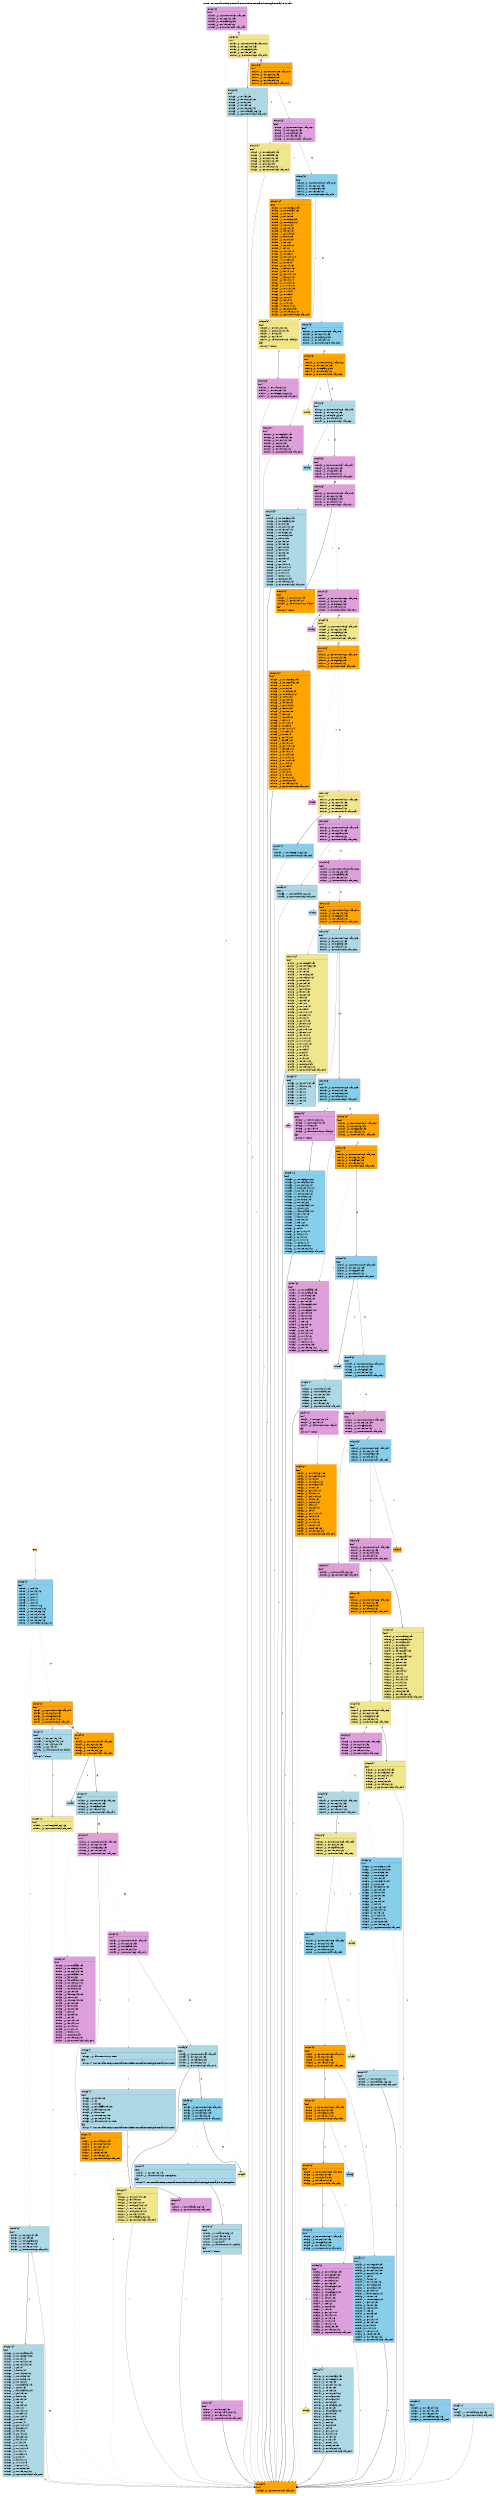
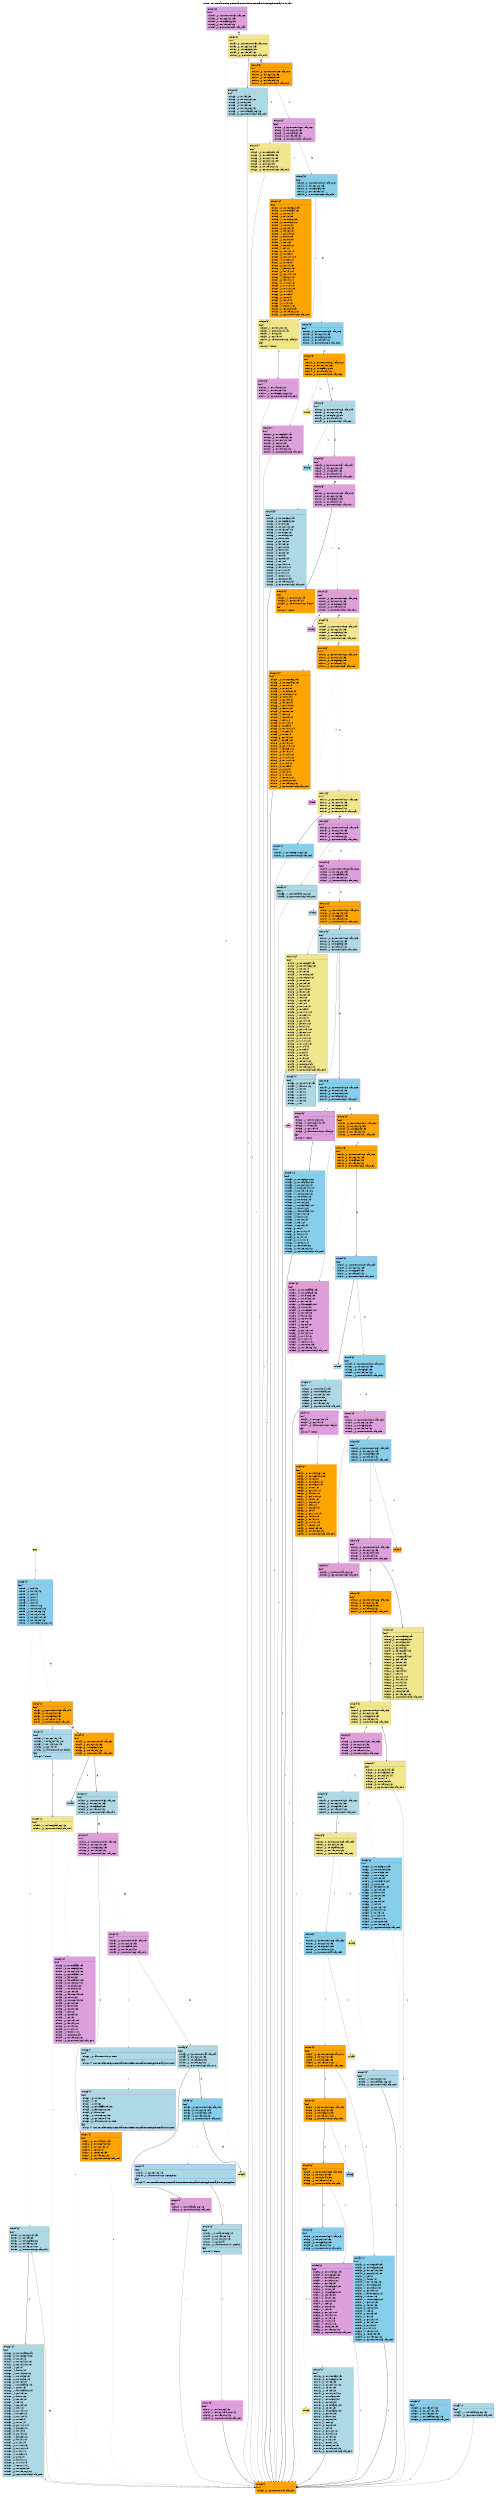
(137, 2205) -> none
